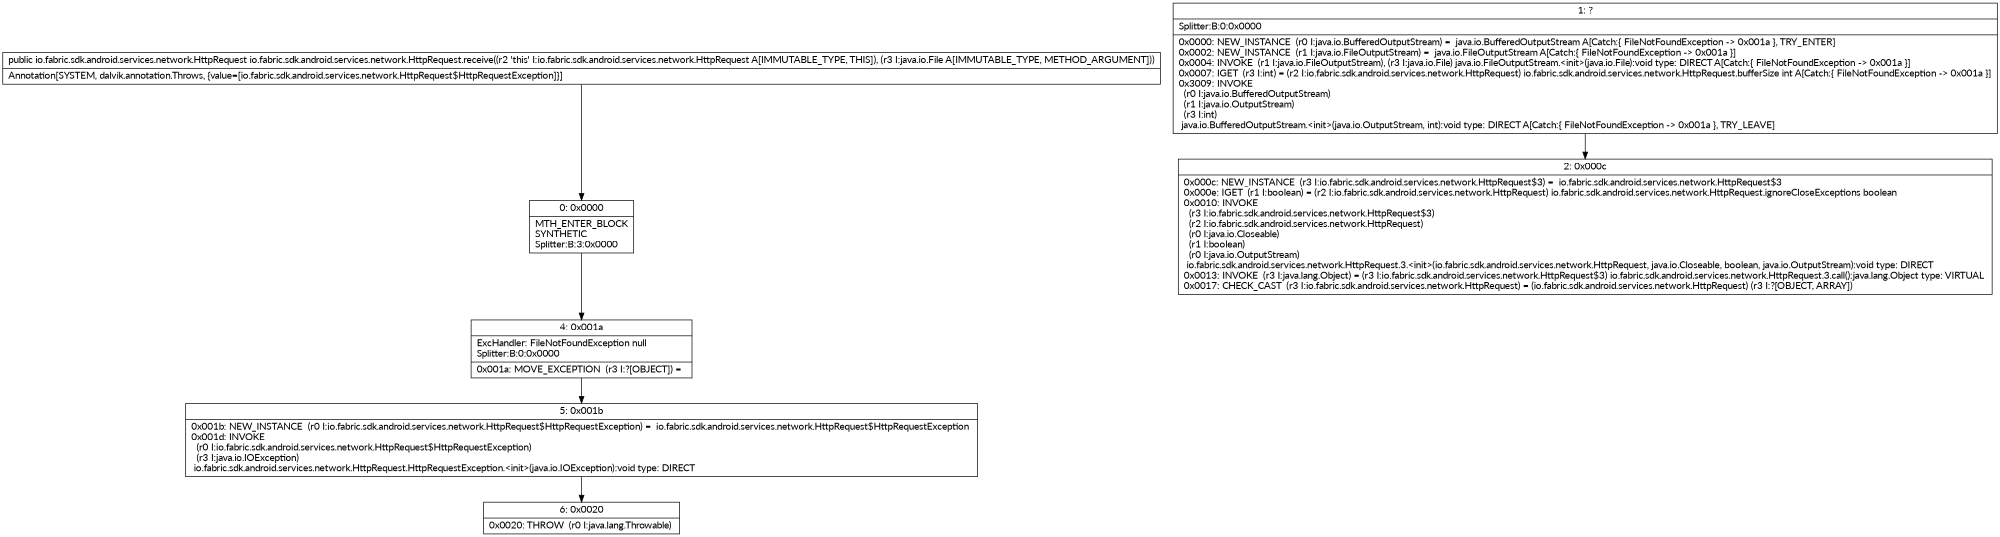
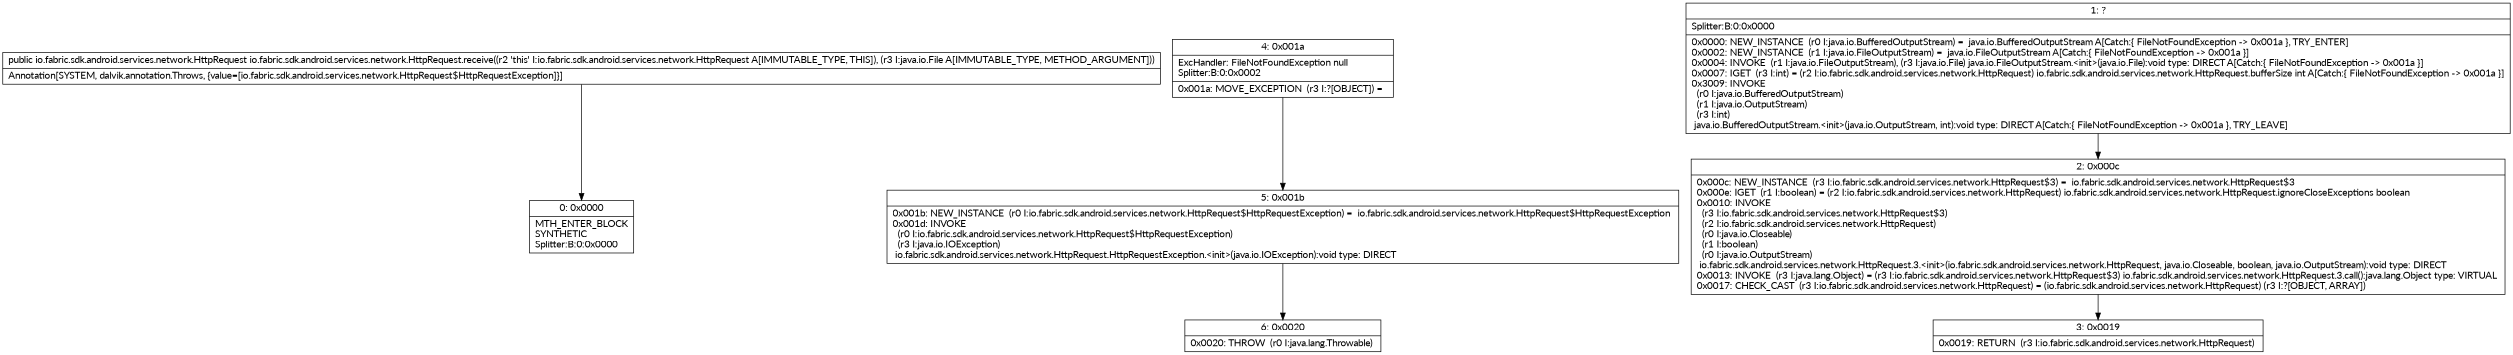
(577, 245) -> (577, 245)
(582, 283) -> none
none -> (2098, 336)
(518, 354) -> (1220, 73)
